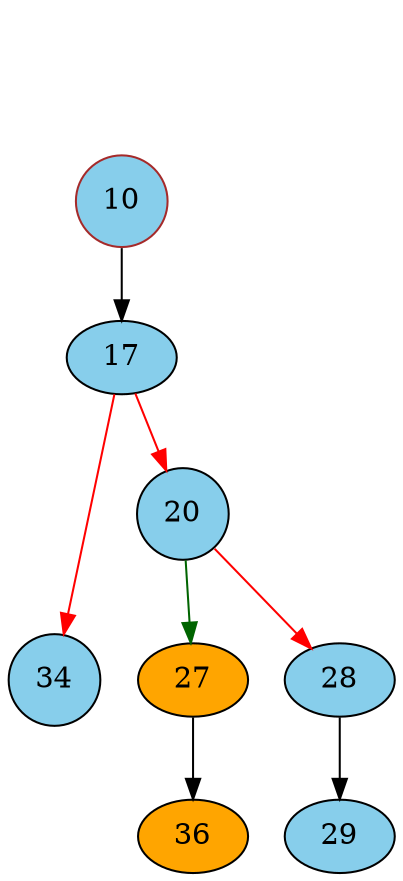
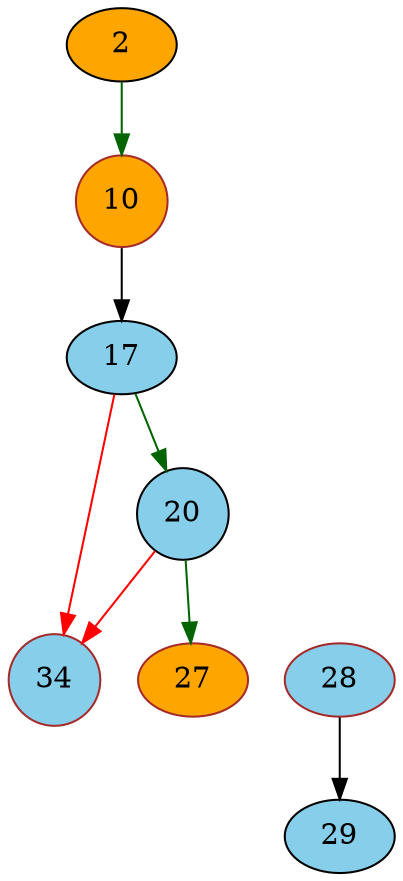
none -> (122, 45)
(122, 201) -> (122, 201)
(147, 422) -> (147, 422)
(256, 591) -> (125, 589)
(55, 680) -> (55, 680)
(193, 680) -> (193, 680)
(340, 680) -> (340, 680)
(193, 836) -> none
